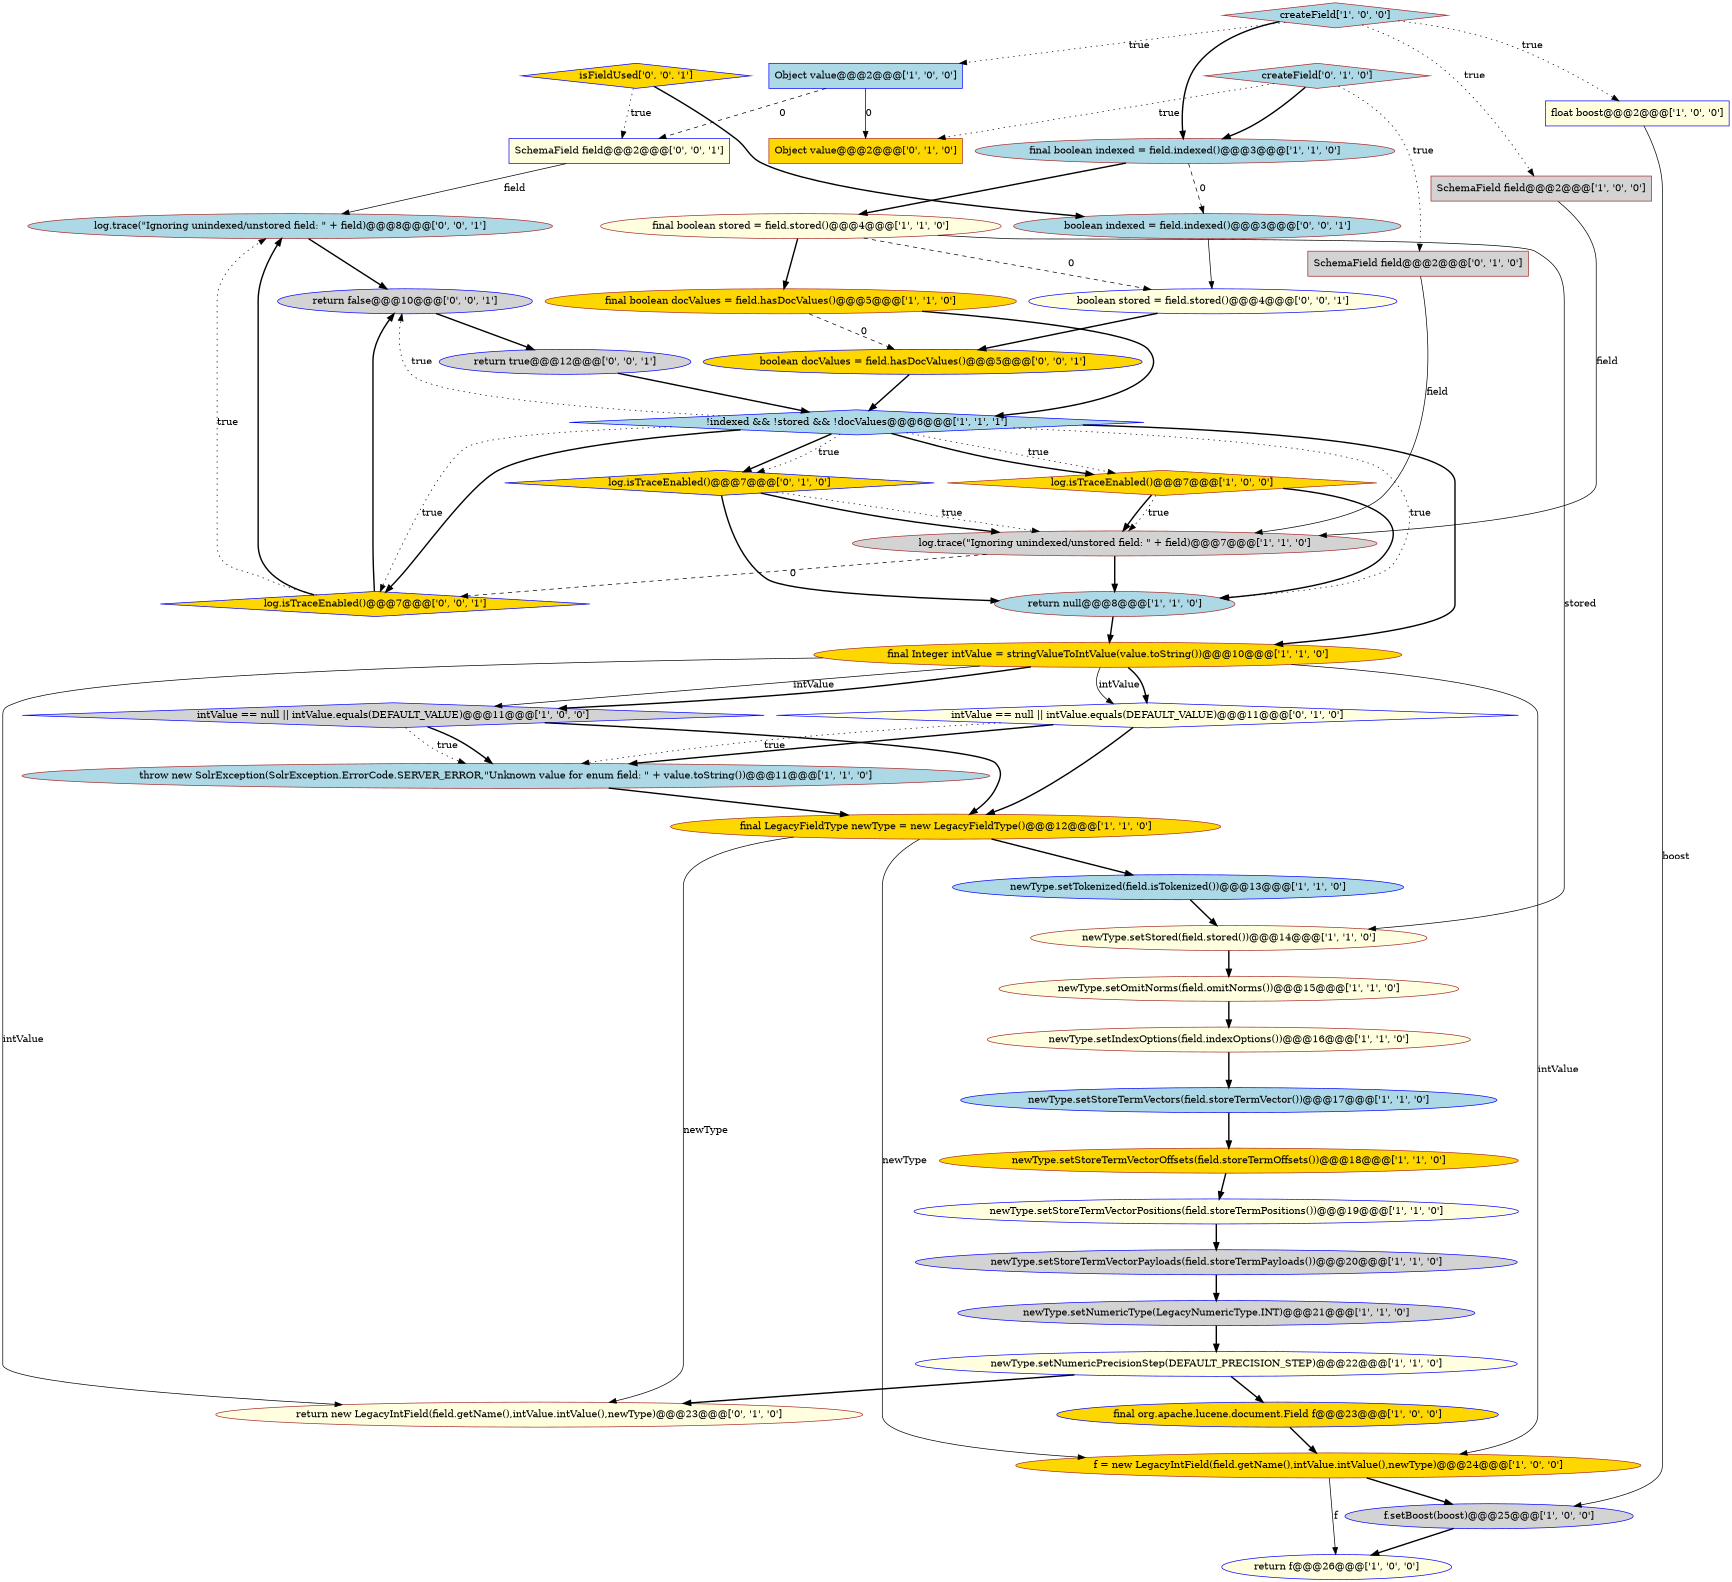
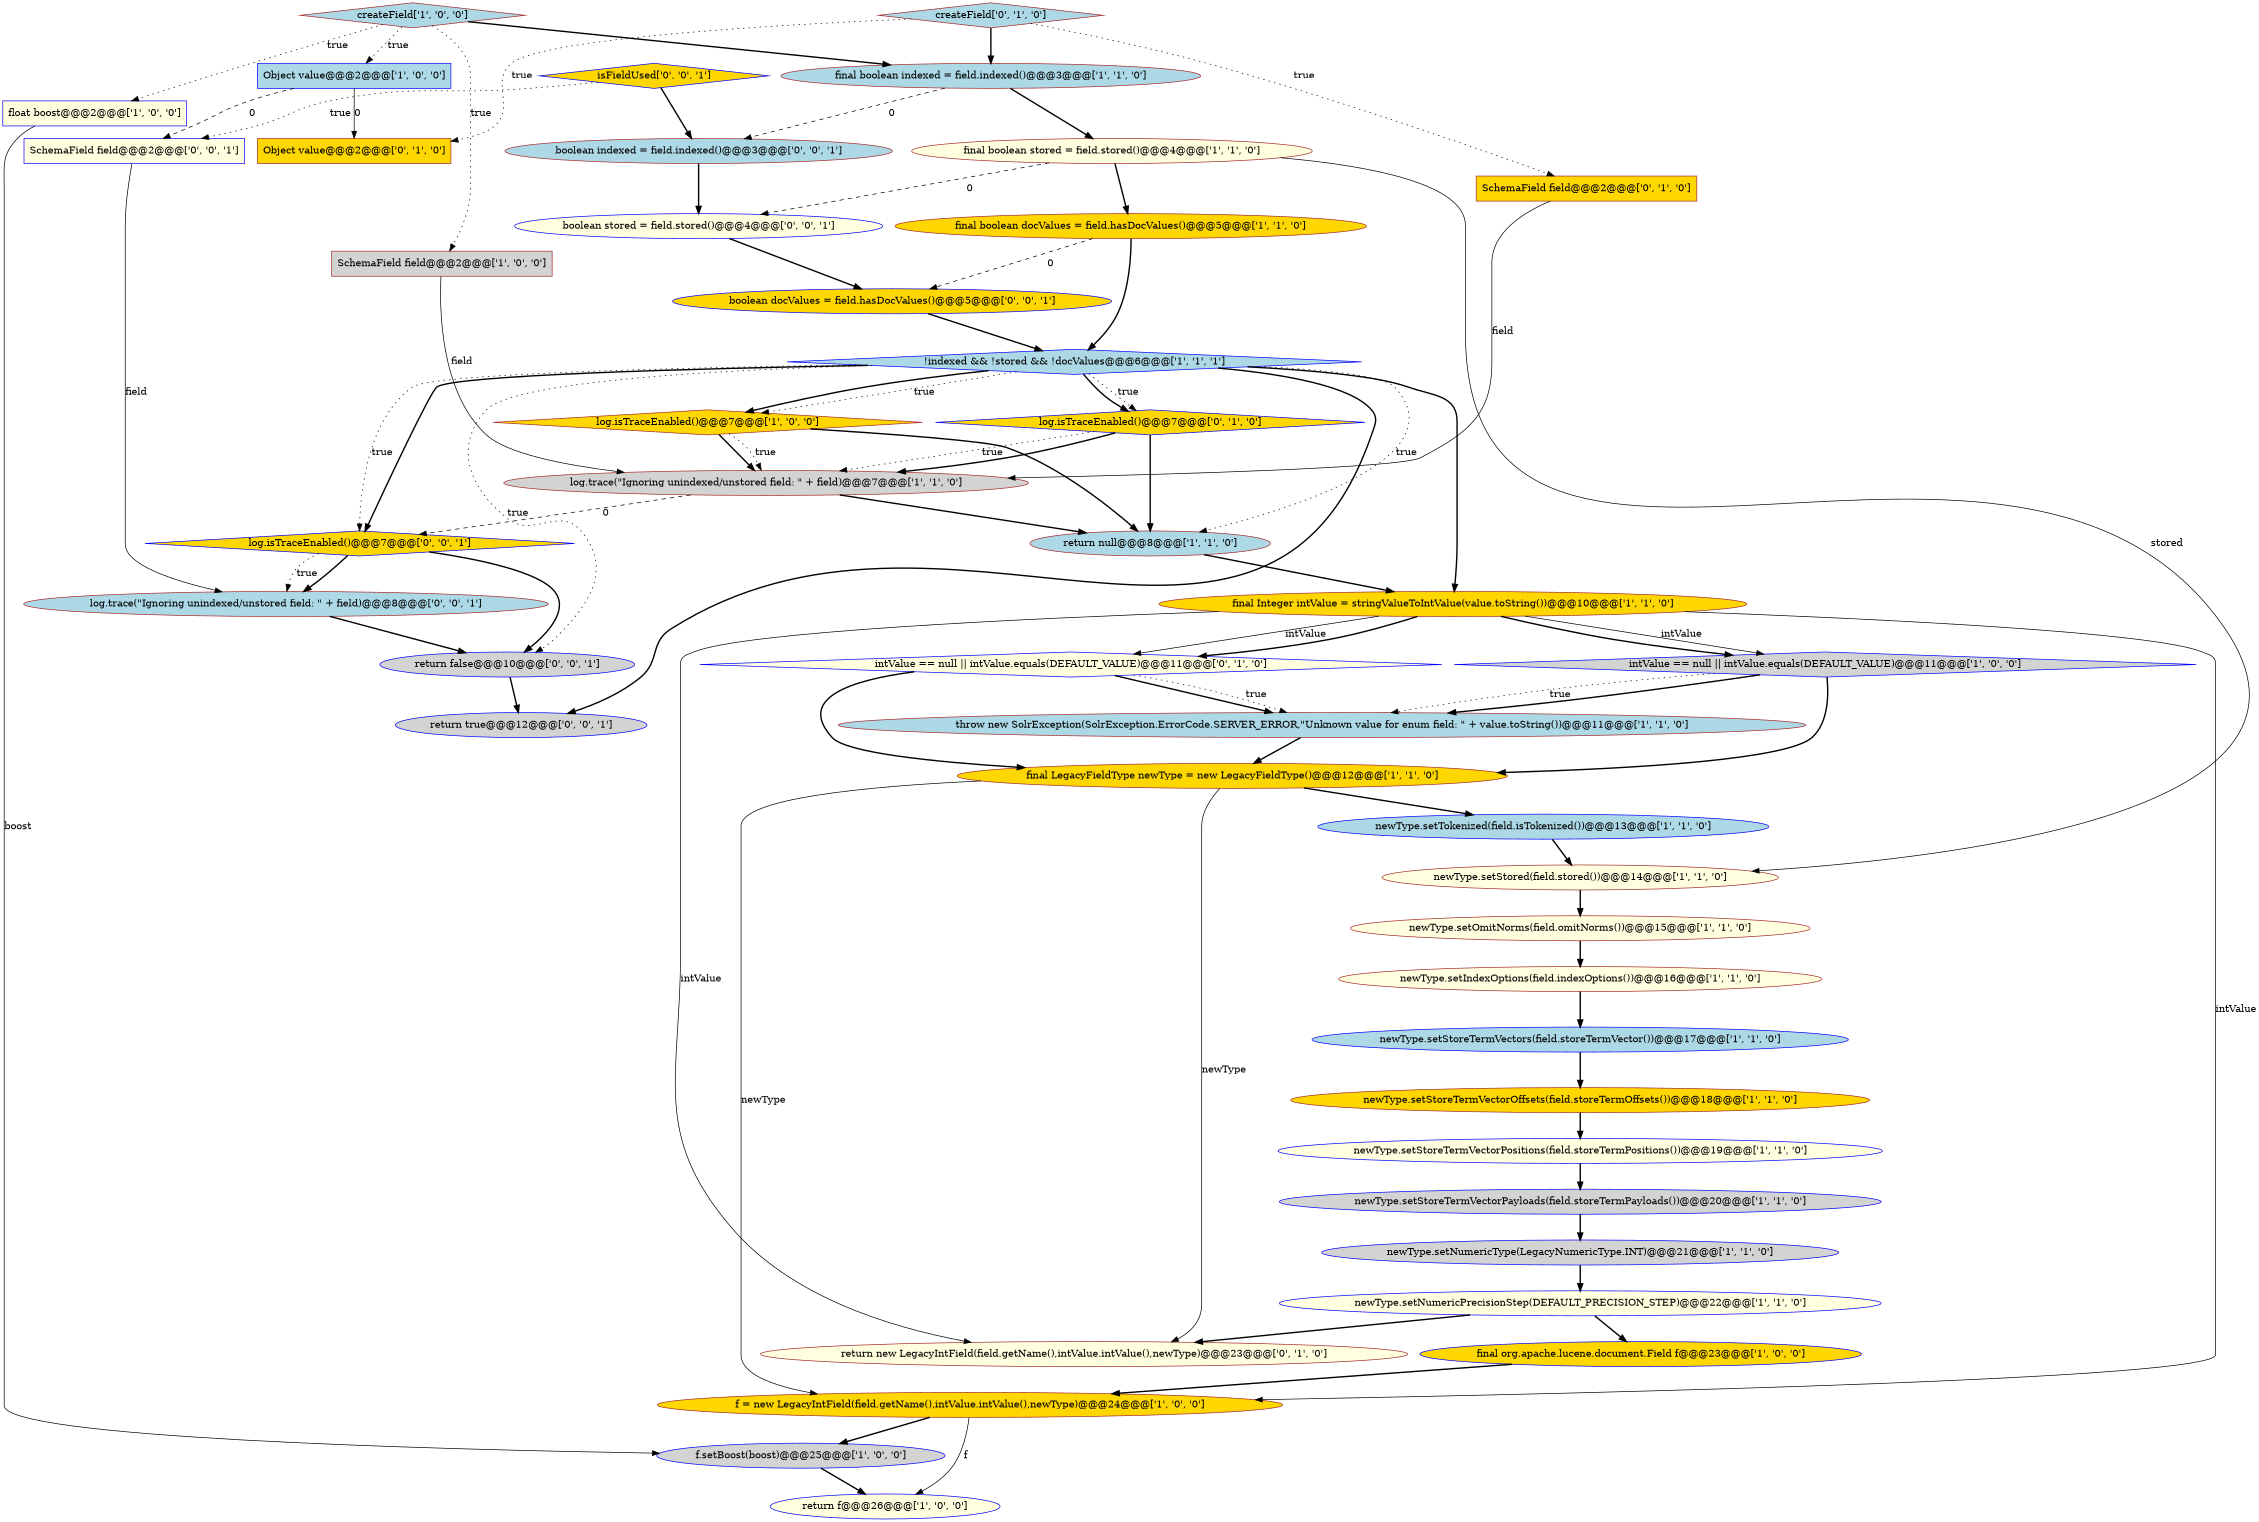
(1210, 260) -> (699, 185)
(1418, 264) -> (1586, 189)
(710, 392) -> (1077, 581)
